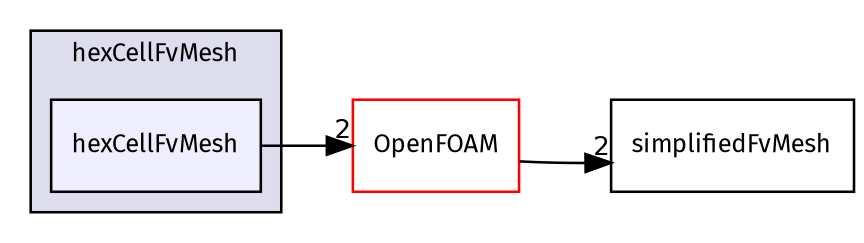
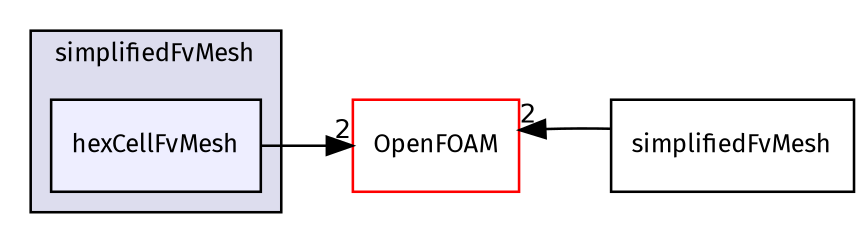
(156, 55) -> (156, 55)
(552, 163) -> (578, 128)
